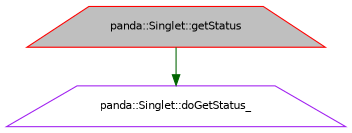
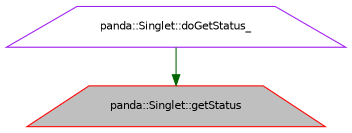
(176, 61) -> (176, 61)
